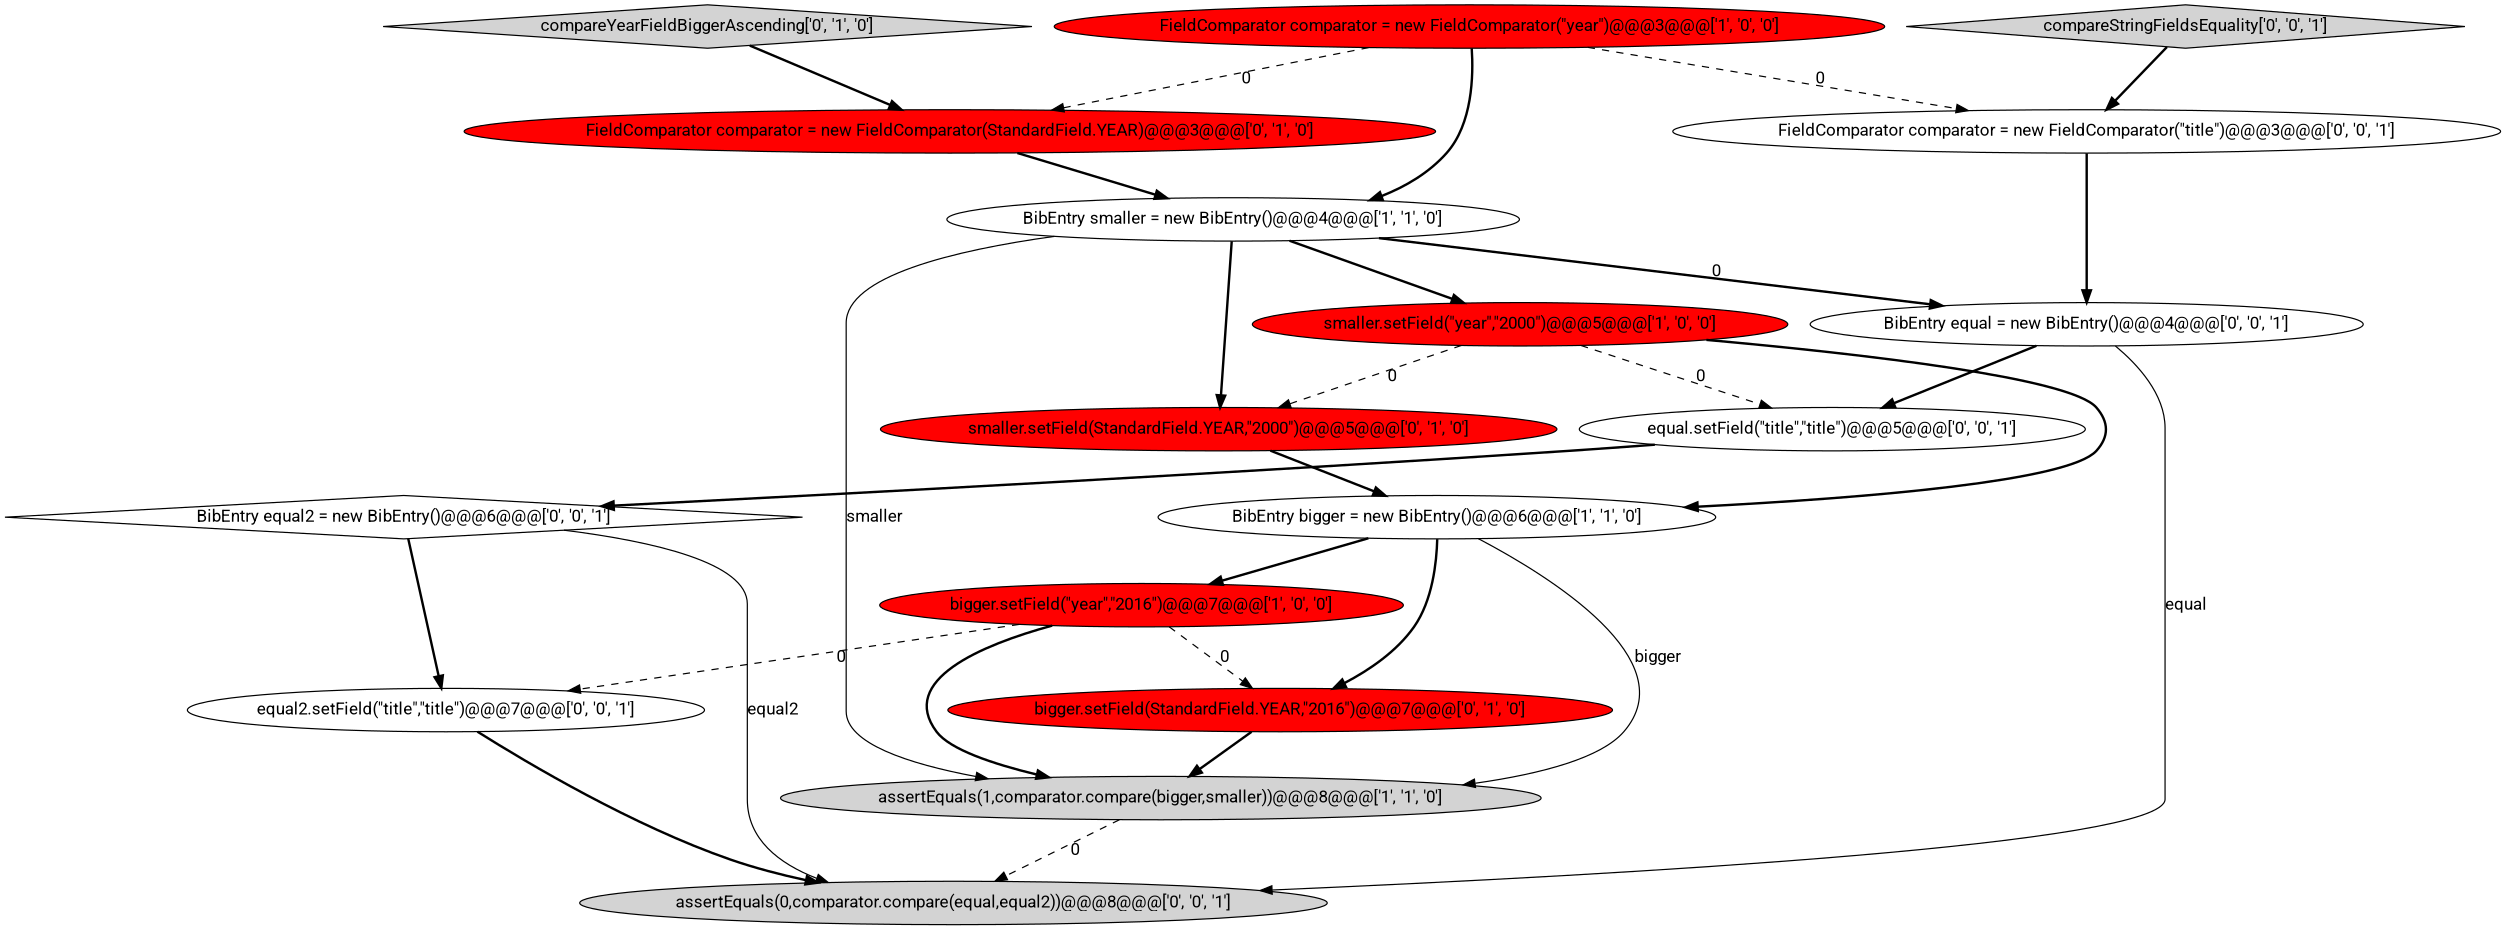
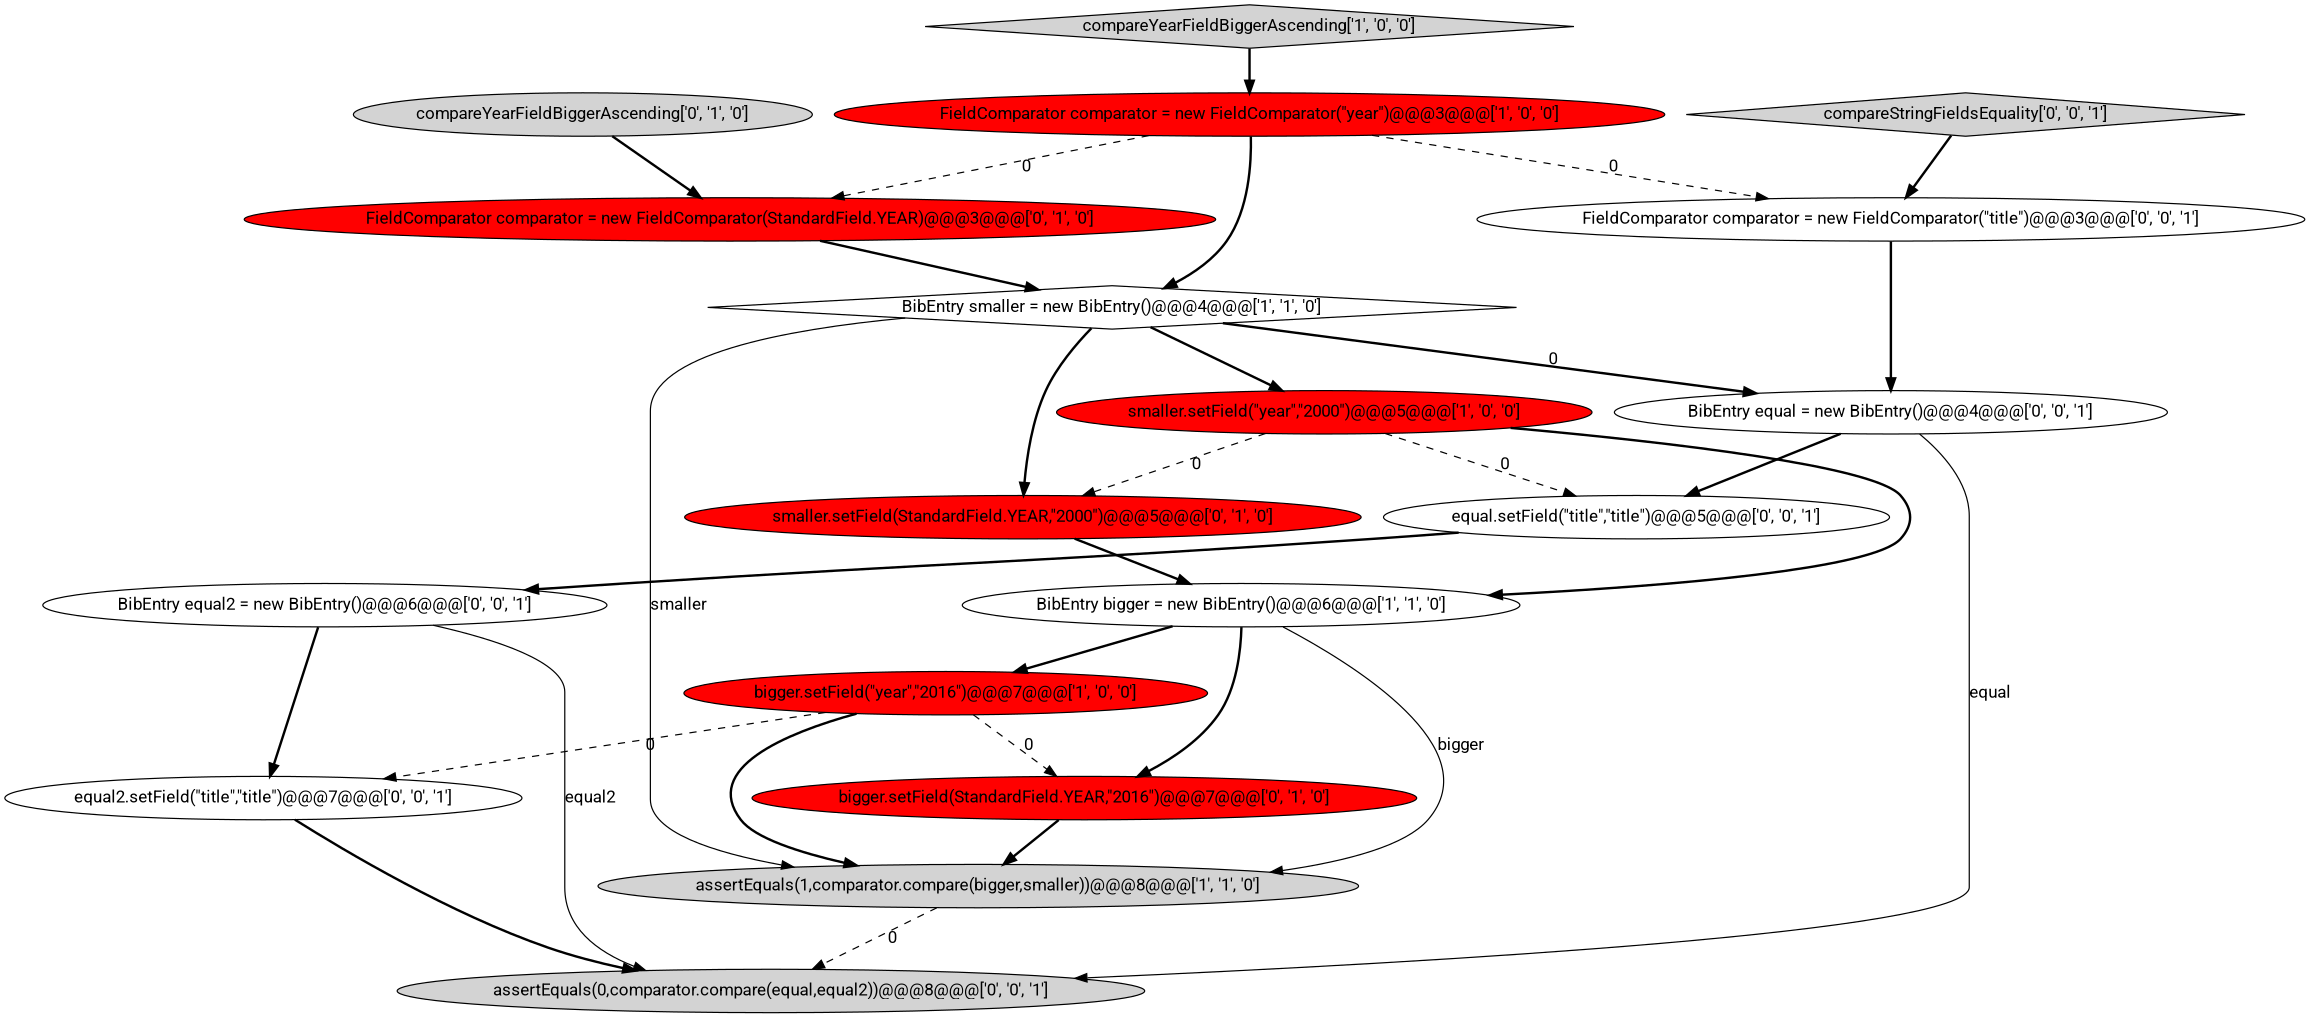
(708, 27) -> (583, 115)
none -> (1250, 27)
(1233, 219) -> (1112, 307)
(404, 517) -> (325, 605)
